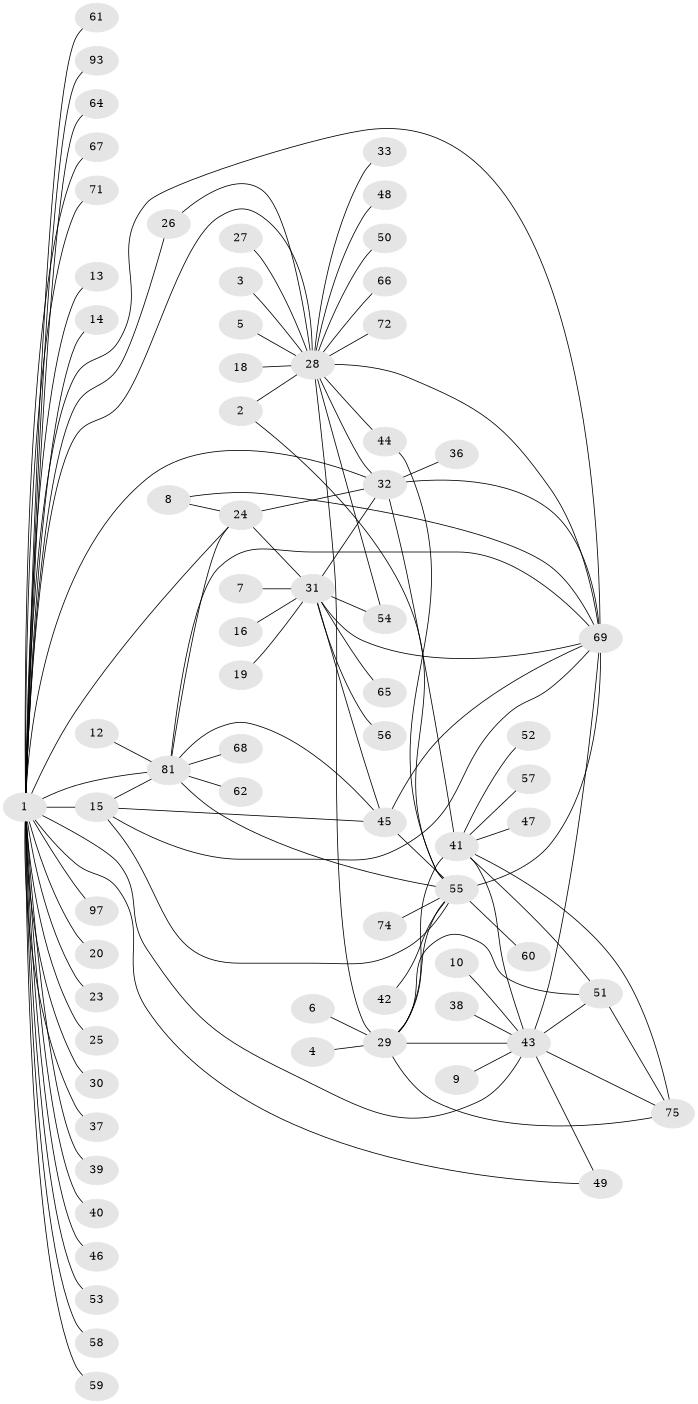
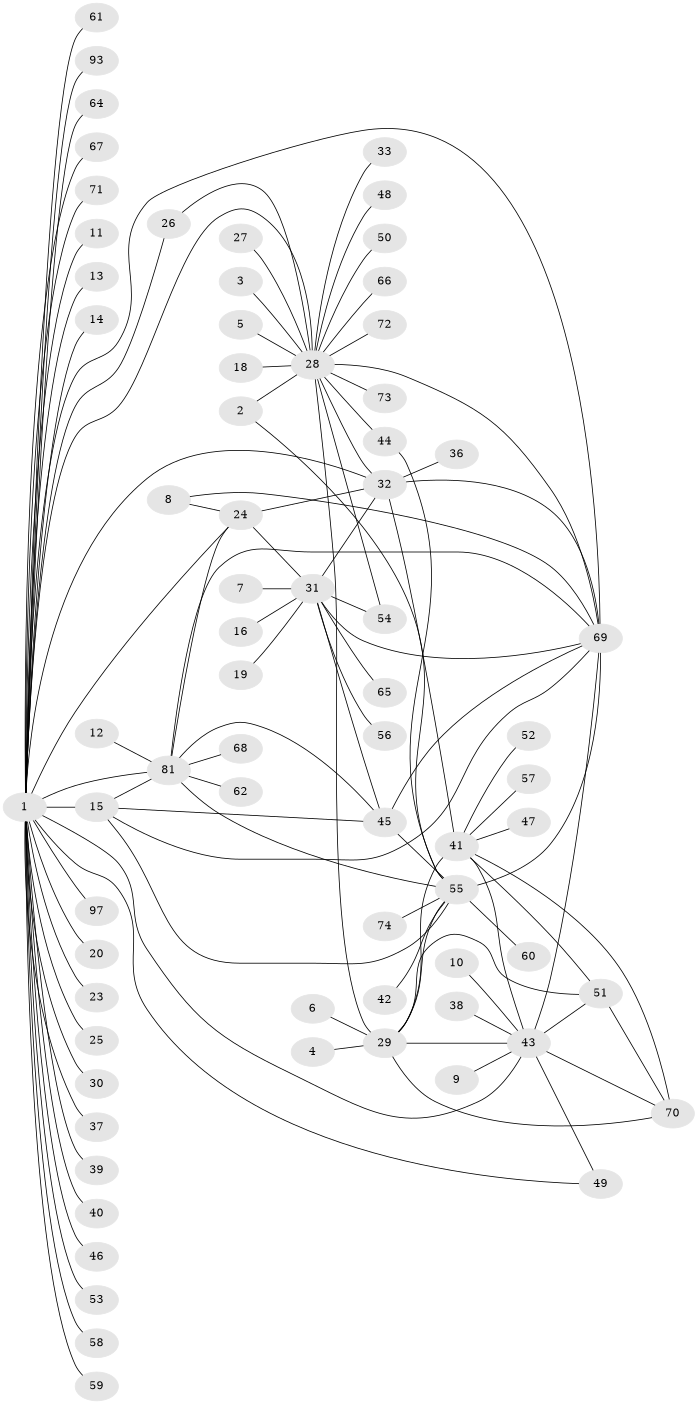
none -> (97, 234)
none -> (385, 398)
(673, 1114) -> (673, 1114)
